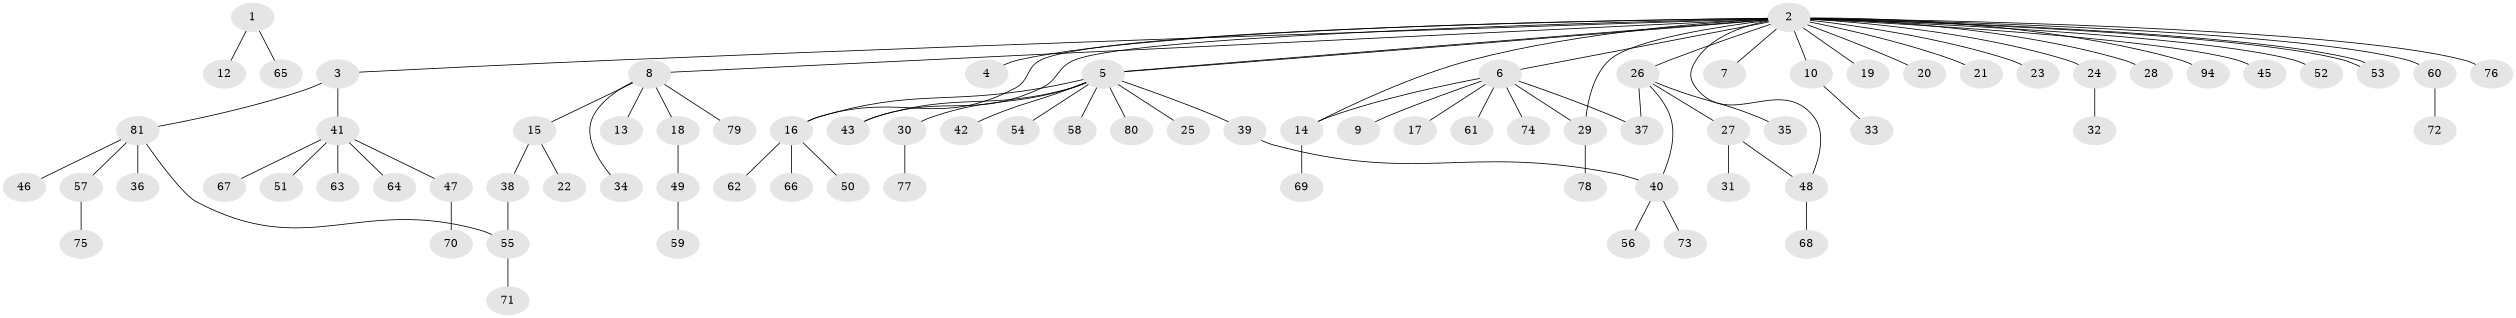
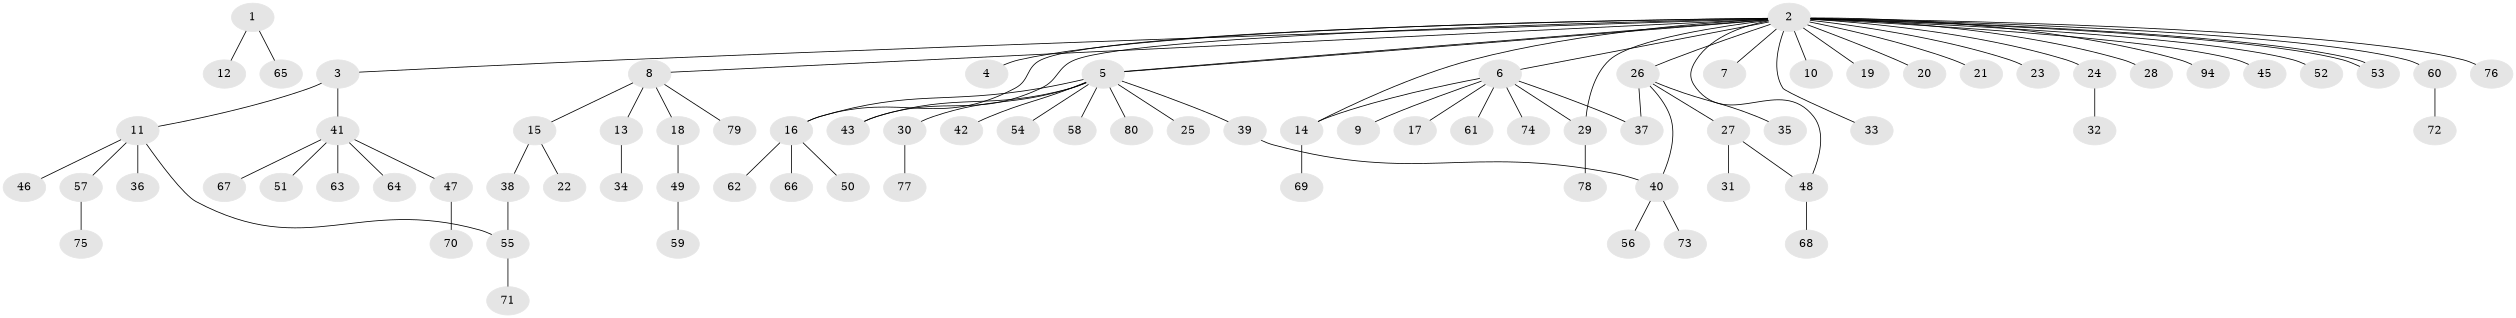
(1842, 102) -> (1792, 93)
(591, 122) -> (621, 159)
(138, 131) -> (138, 131)
